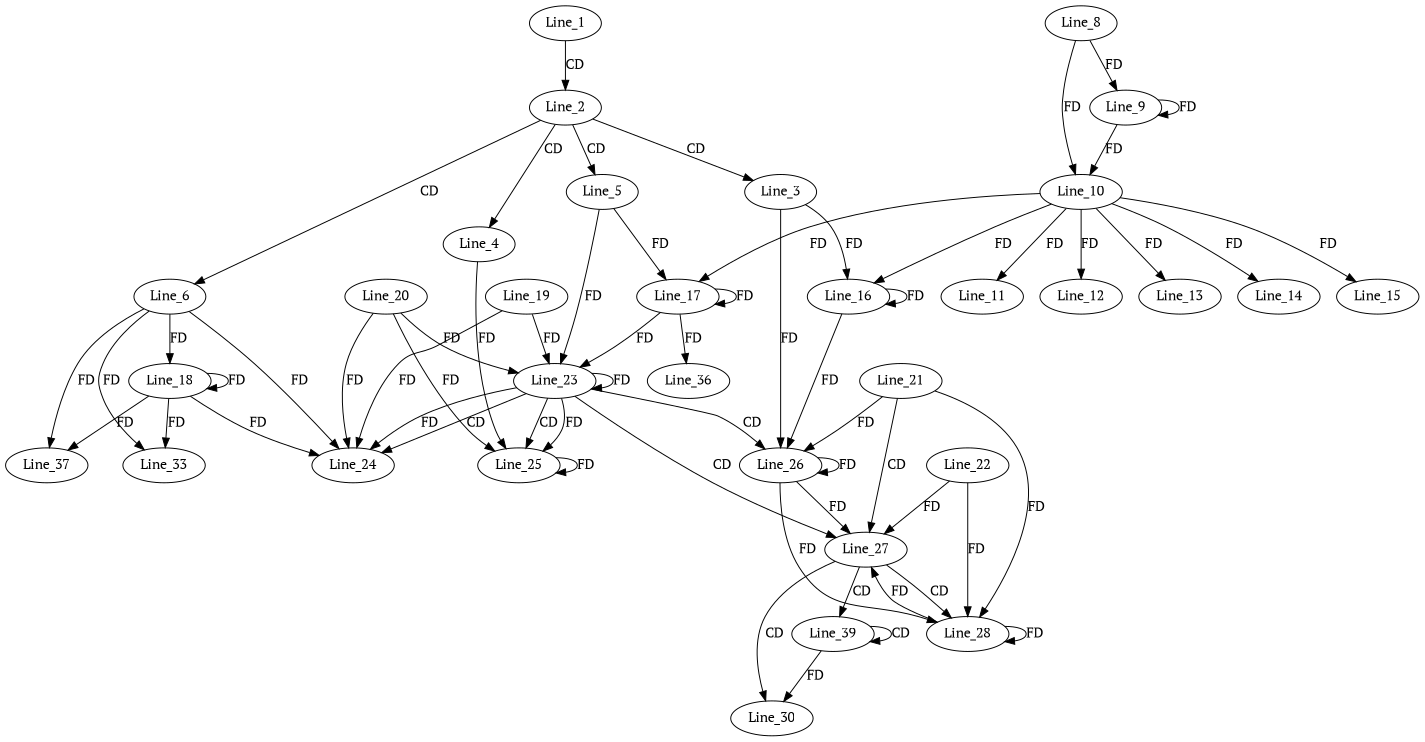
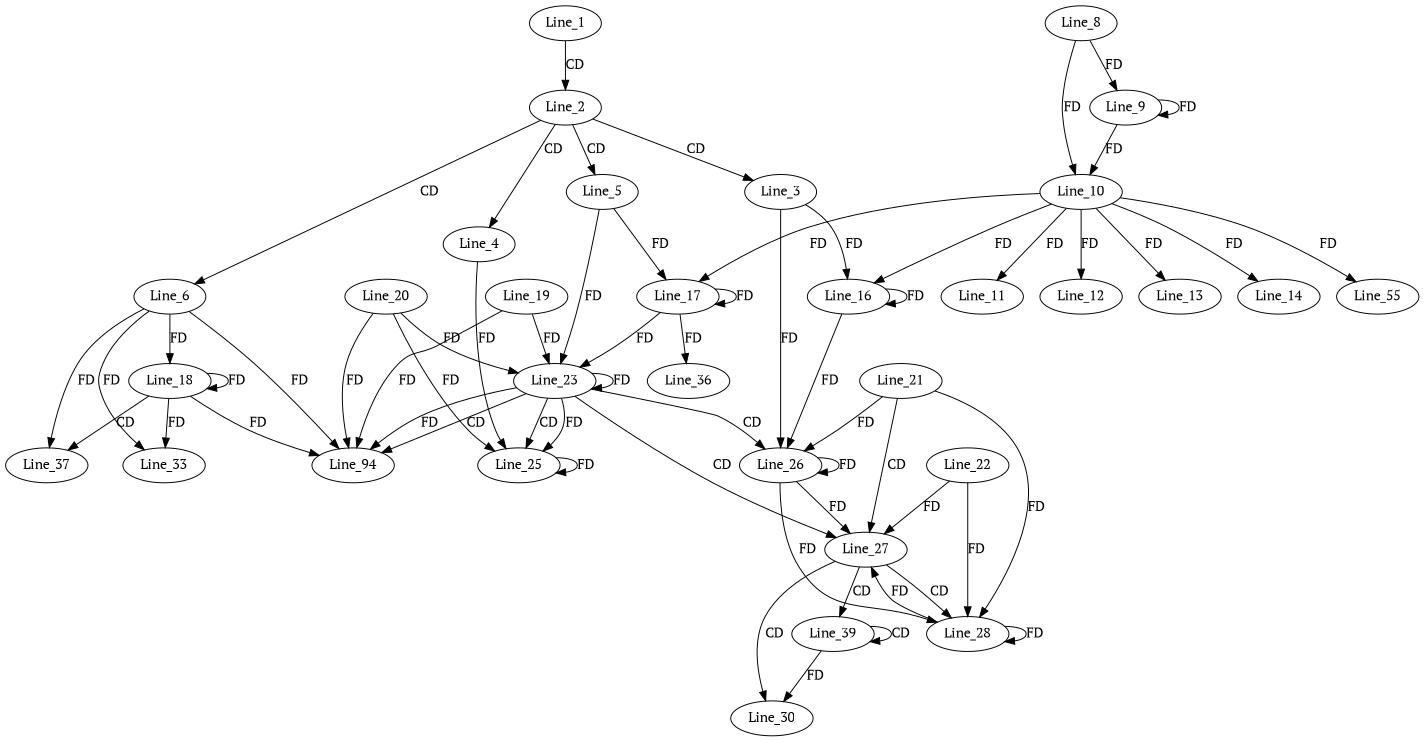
(1378, 297) -> (1378, 297)
(125, 423) -> (125, 423)
(353, 465) -> (353, 465)
